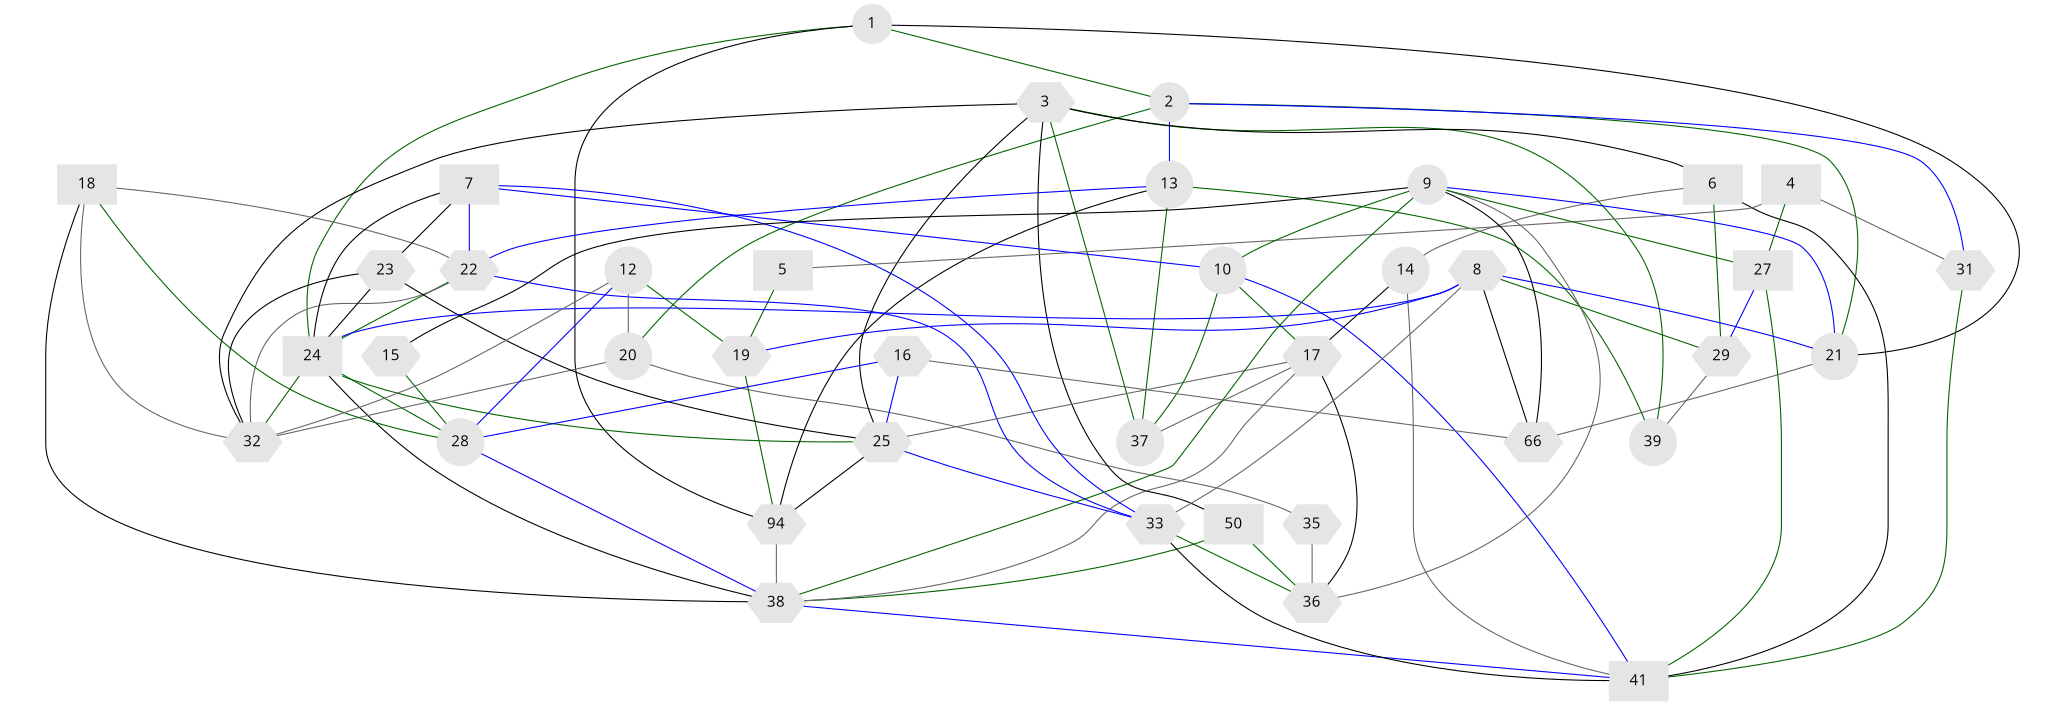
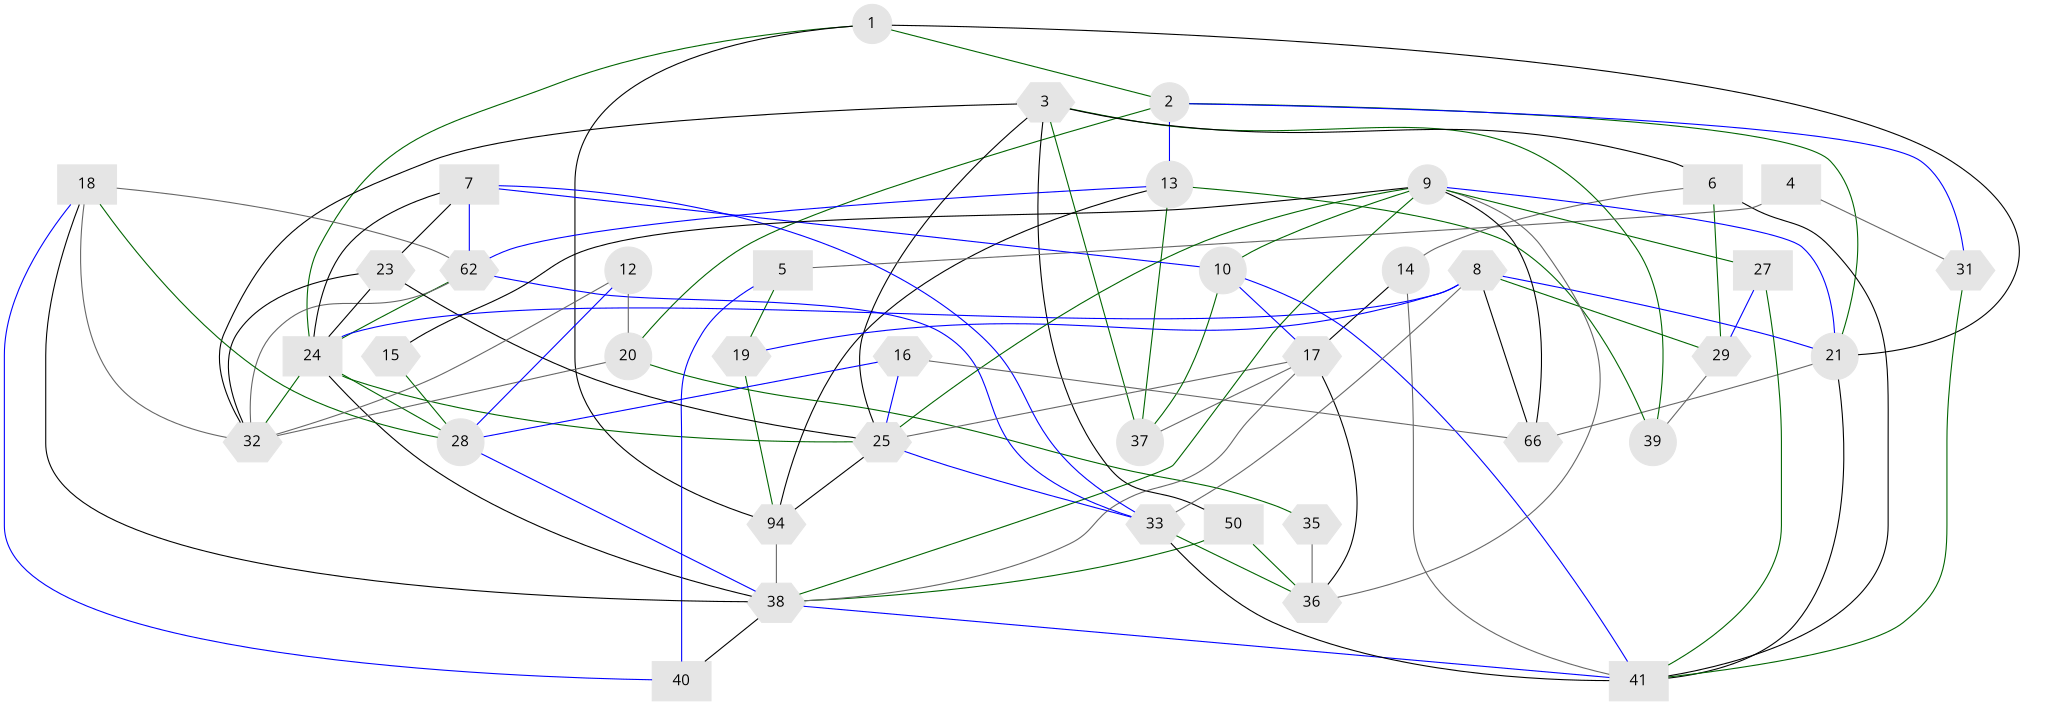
(1777, 227) -> none
(469, 270) -> (469, 270)
none -> (1138, 272)
(1262, 308) -> (1262, 308)
(689, 316) -> none
(973, 431) -> (973, 431)
none -> (1823, 575)
none -> (682, 681)
